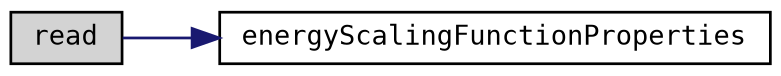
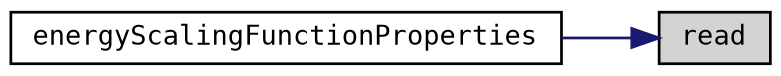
(157, 38) -> (596, 38)
